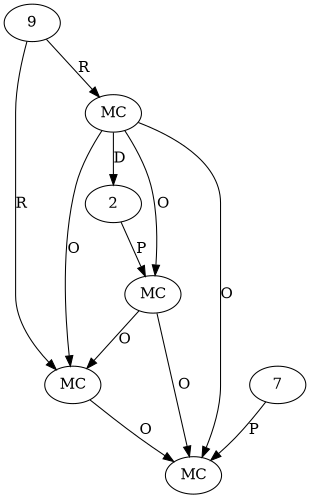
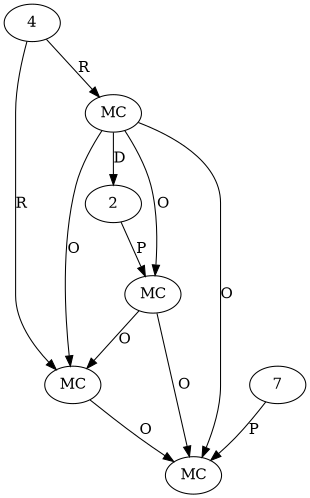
(32, 23) -> (32, 23)
